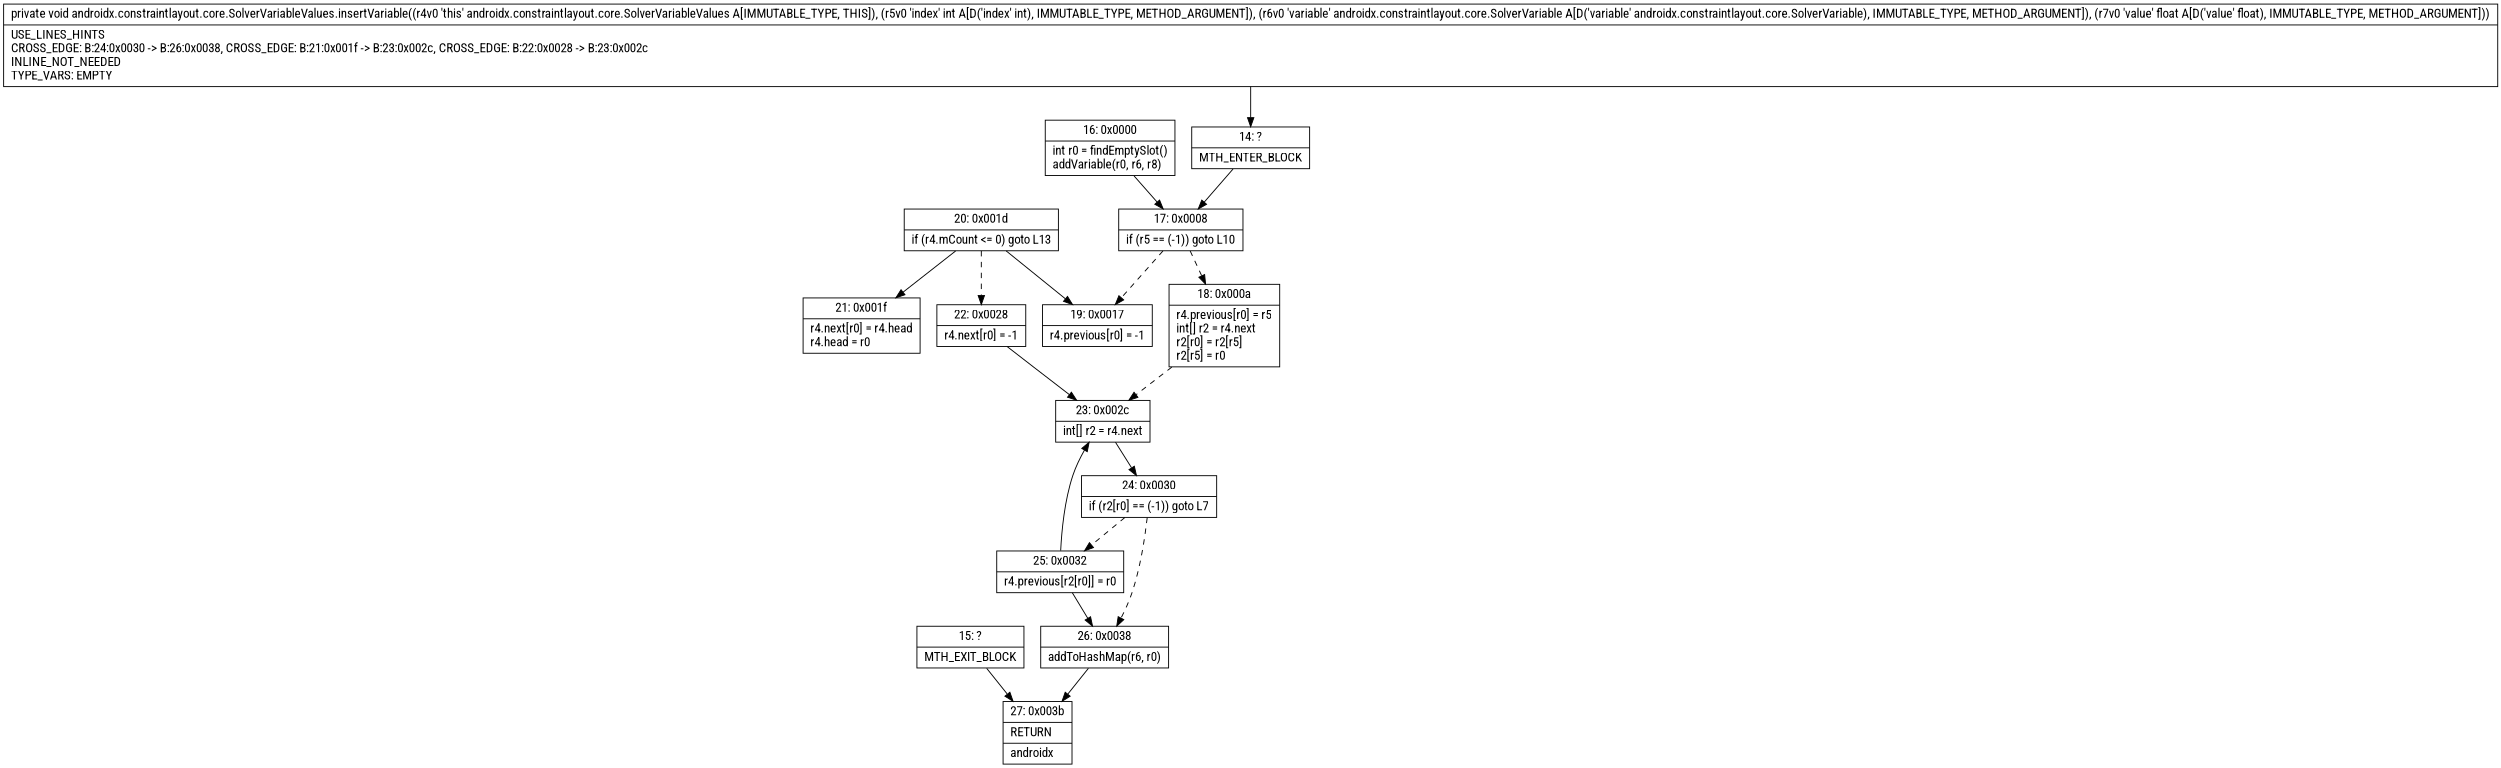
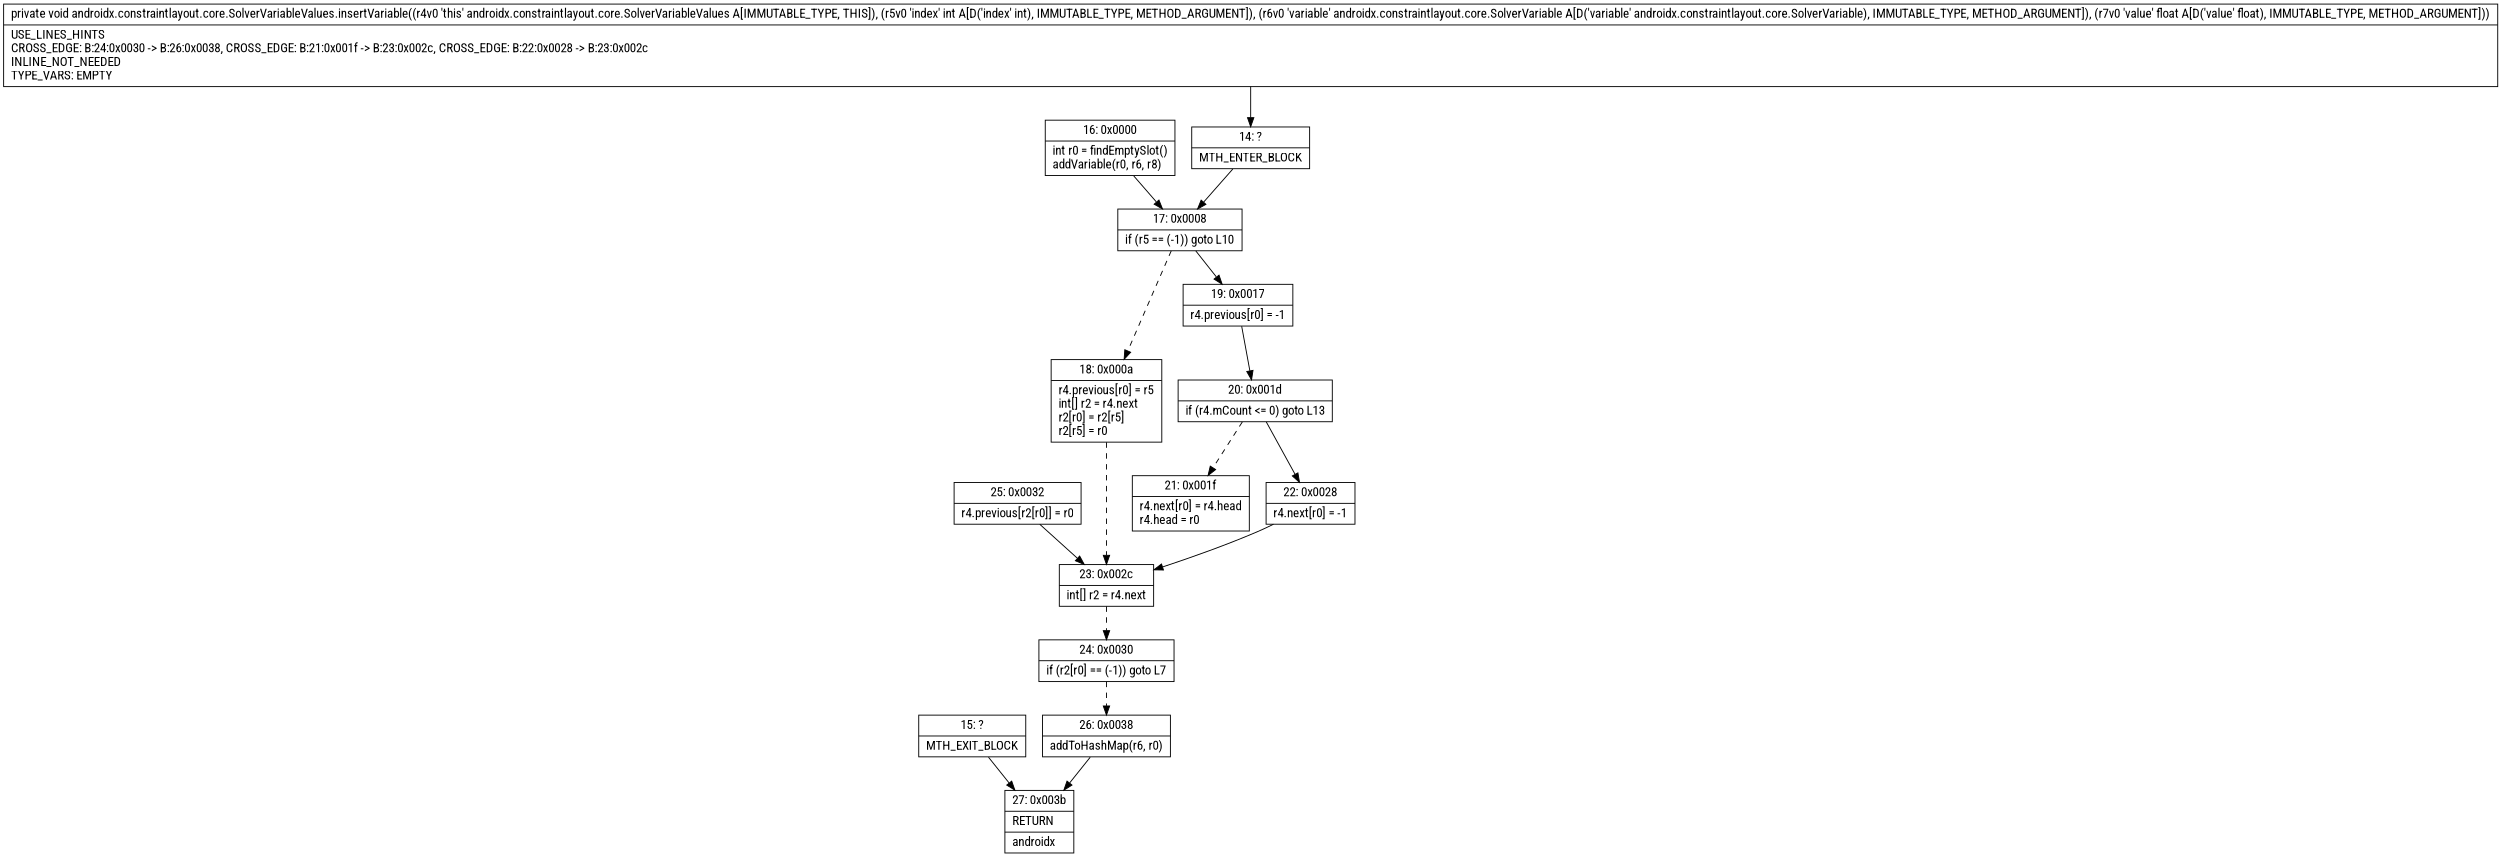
(929, 272) -> (1228, 445)
(981, 273) -> (1281, 448)
(1142, 274) -> (1206, 264)
(1036, 275) -> (1246, 349)
(1123, 455) -> (1106, 618)
(1108, 531) -> none
(1080, 606) -> none
